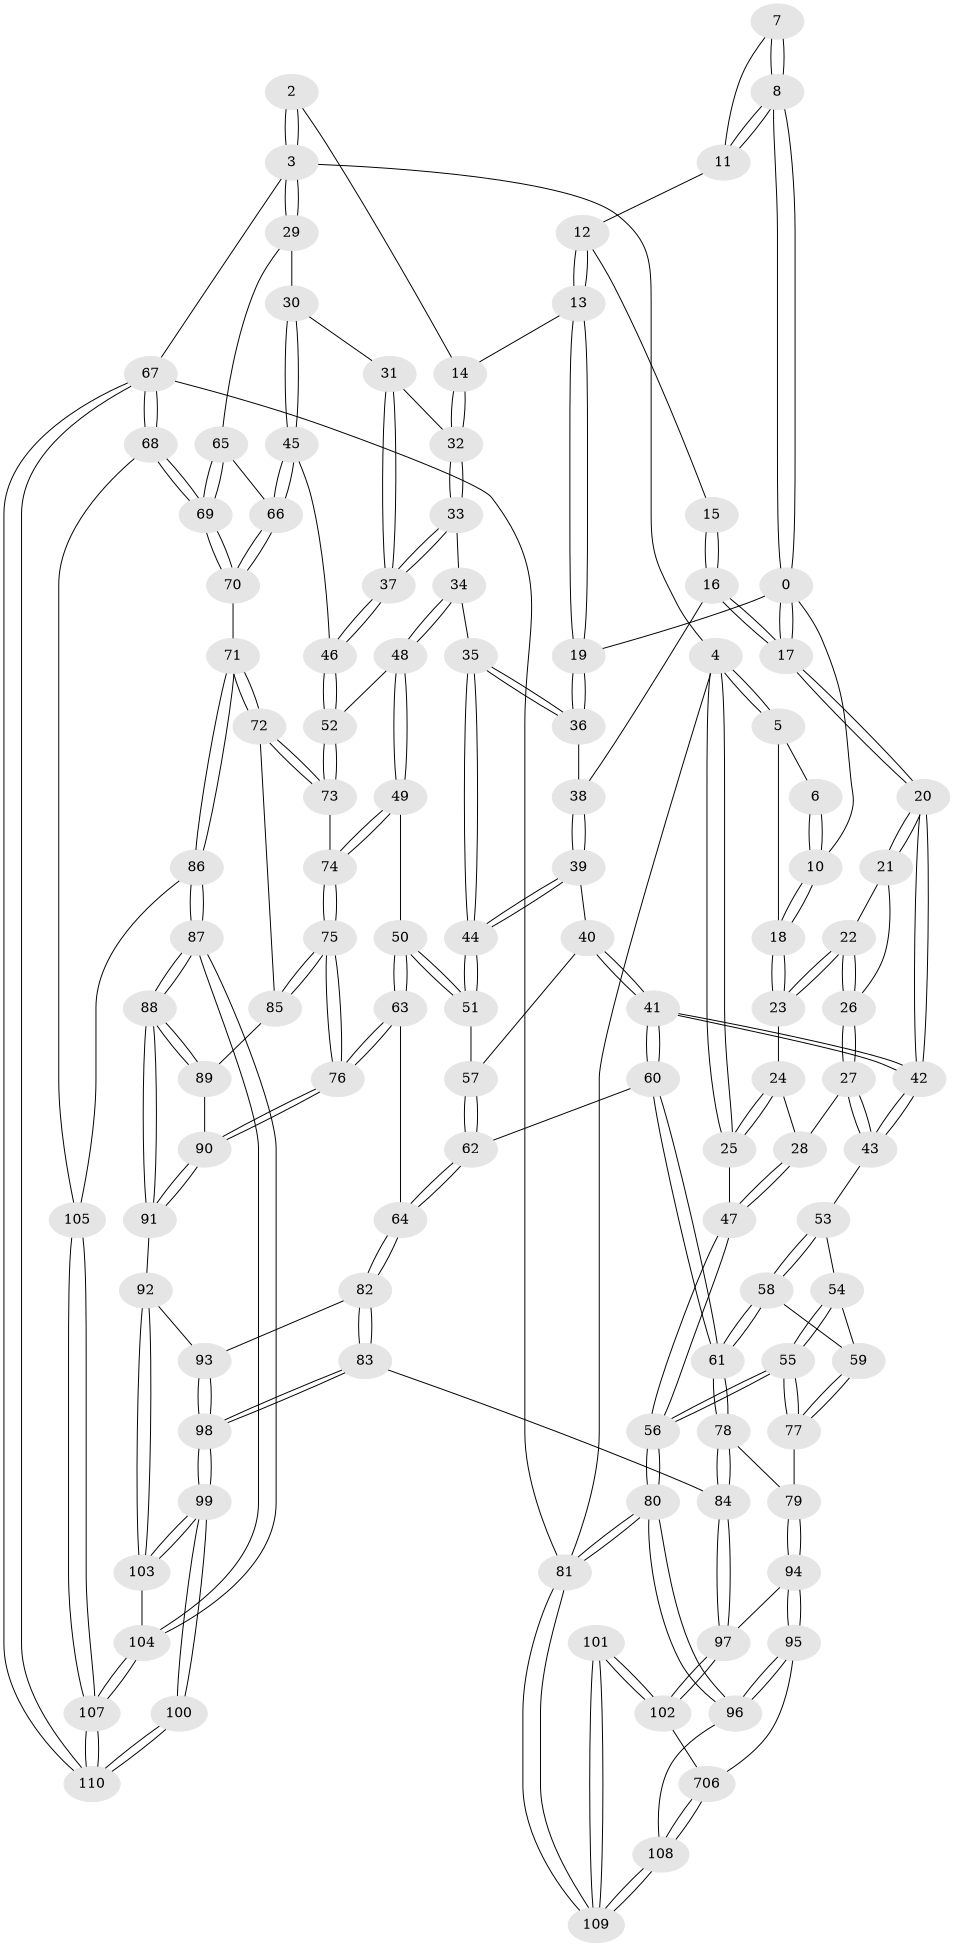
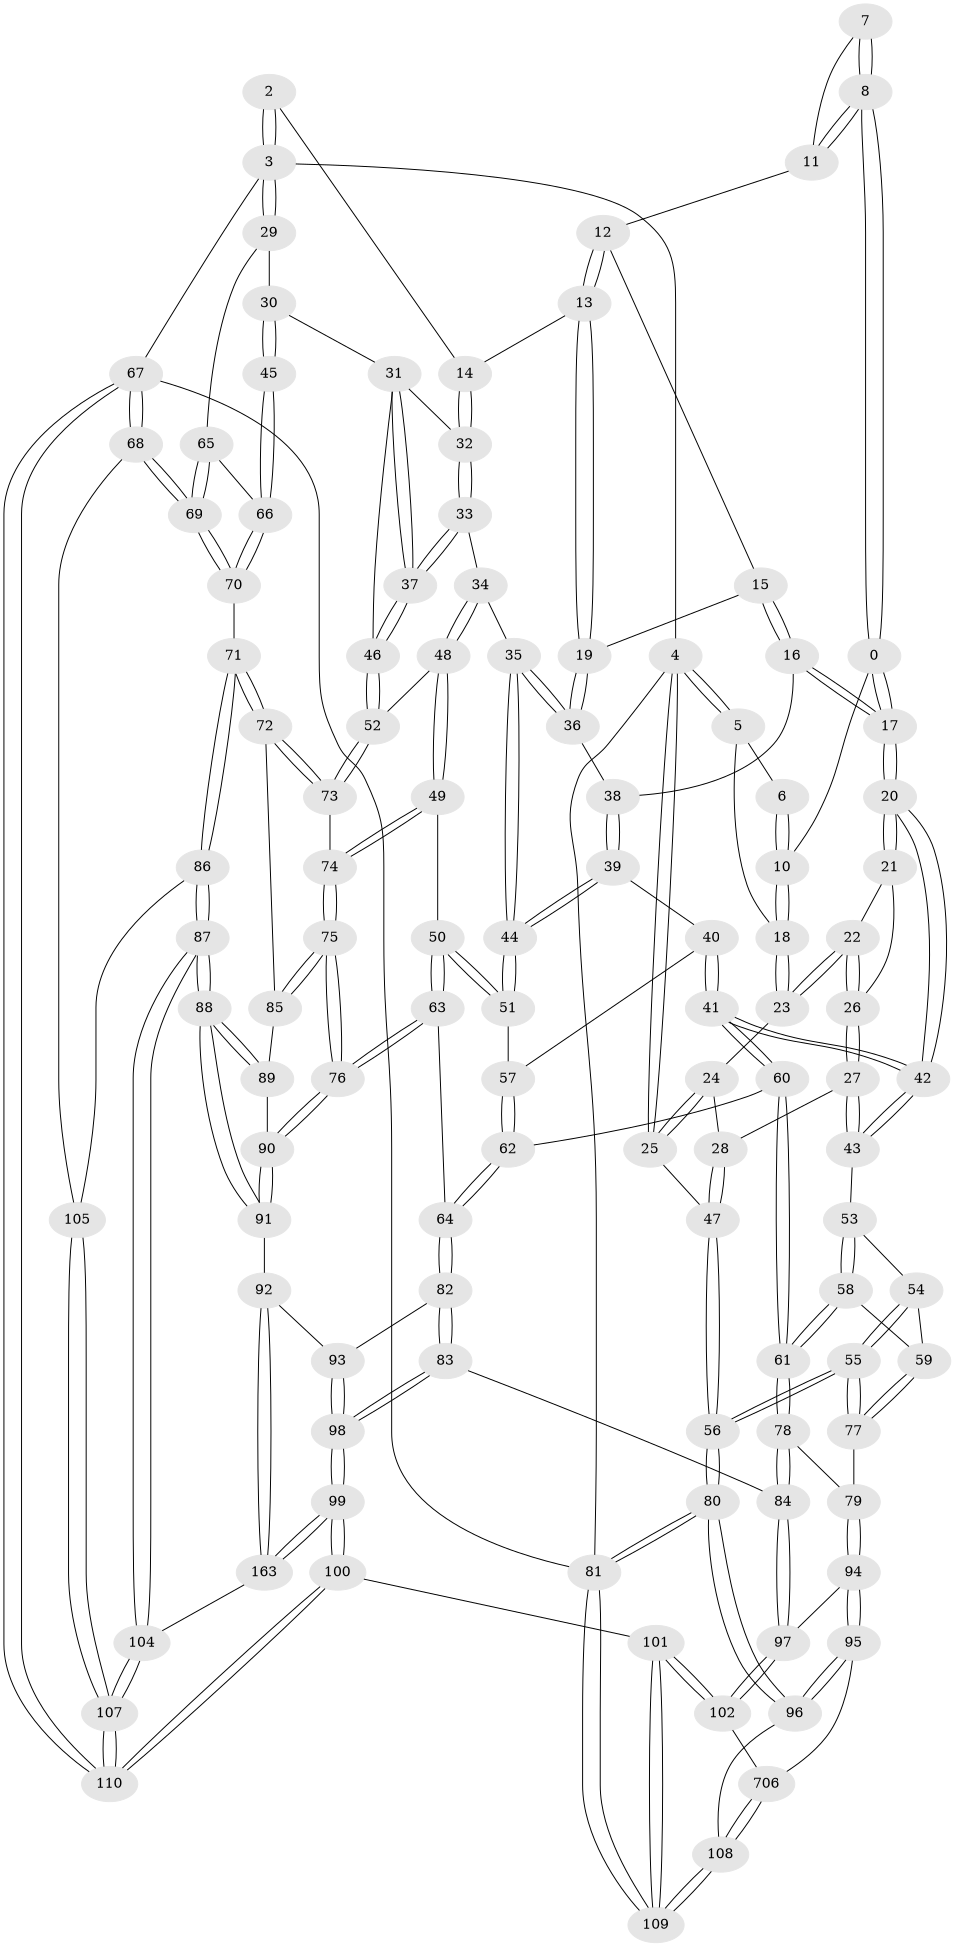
(321, 549) -> (379, 515)
(680, 626) -> (669, 622)
(142, 1573) -> (264, 1573)
none -> (497, 1608)
